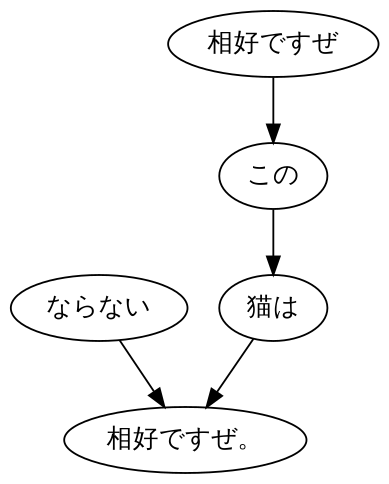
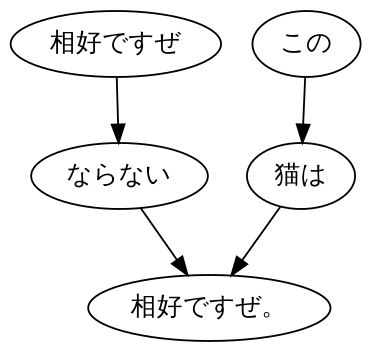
(273, 101) -> (117, 101)
